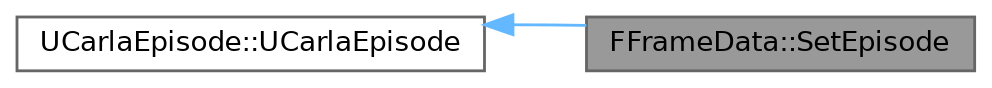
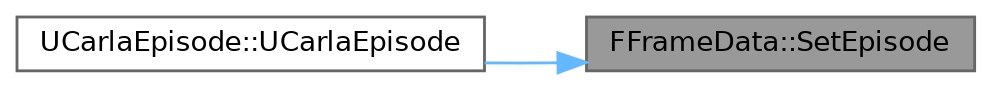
(550, 25) -> (521, 63)
